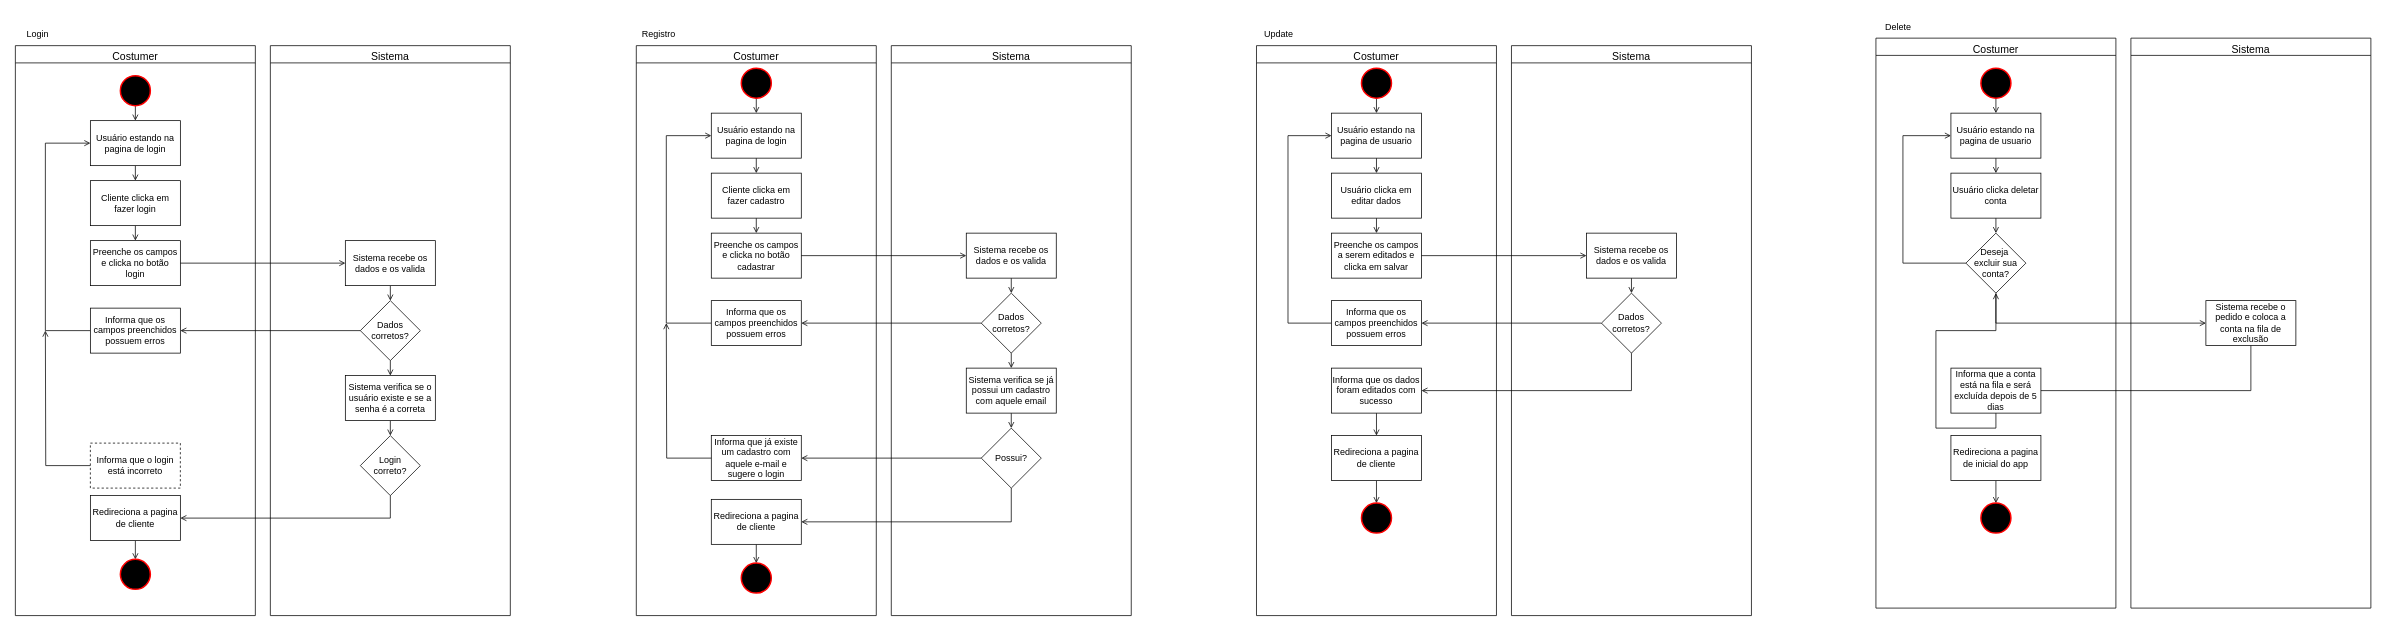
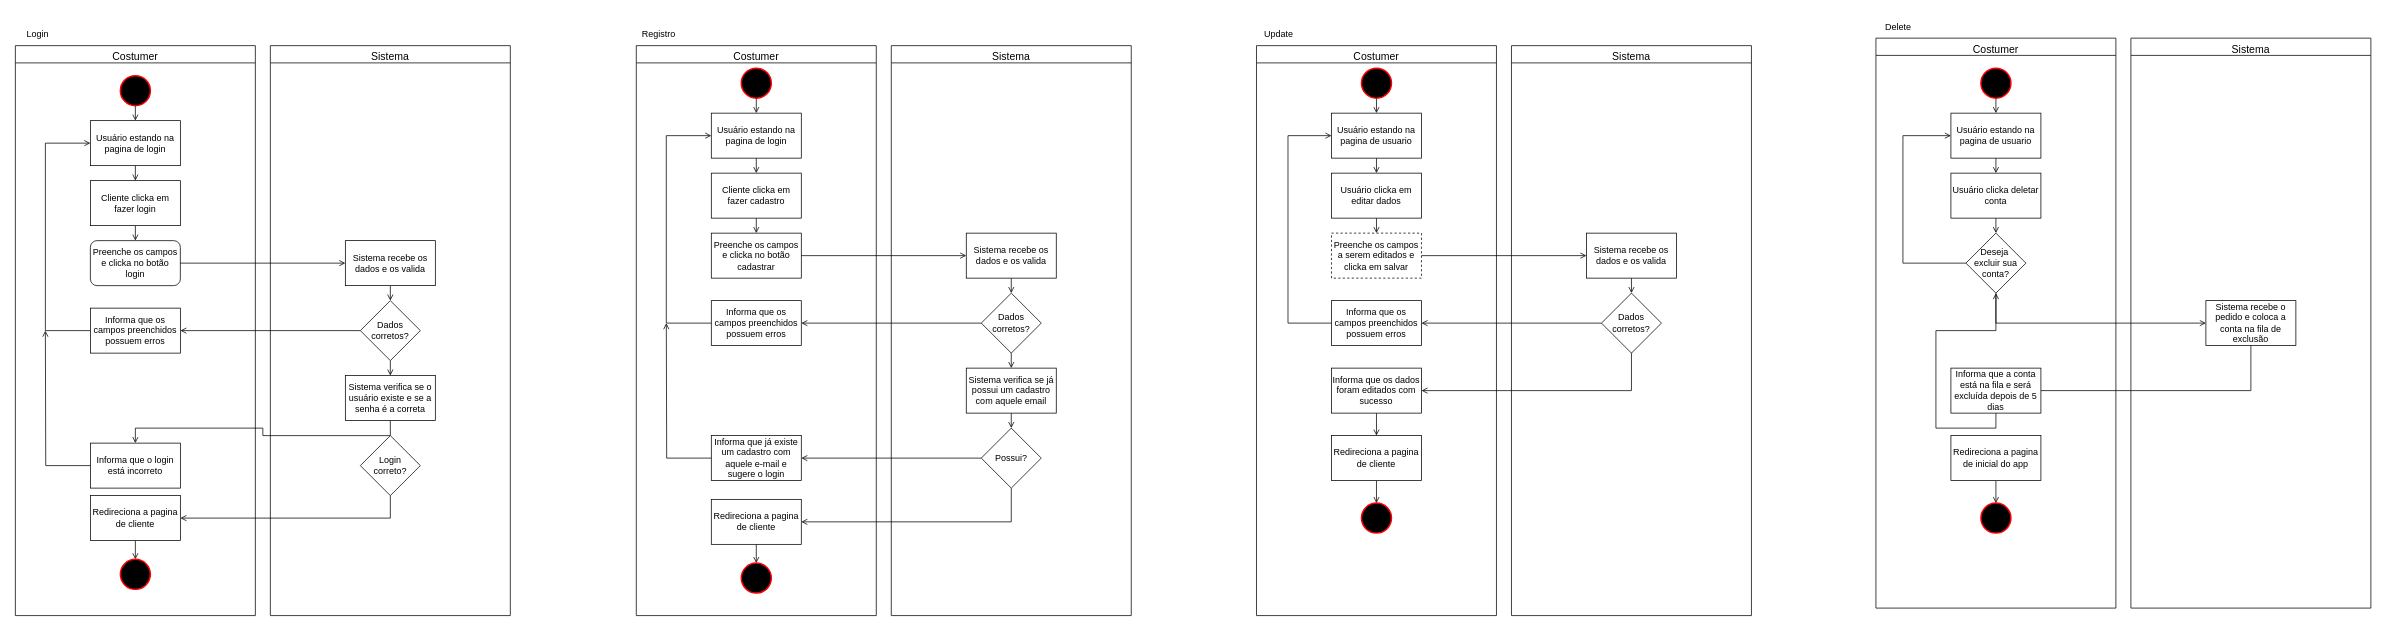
(1377, 255) -> (1377, 255)
(135, 263) -> (135, 263)
(390, 431) -> (263, 429)
(135, 465) -> (135, 465)
